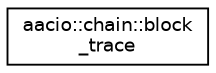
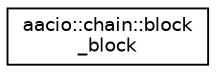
(108, 37) -> (108, 37)
